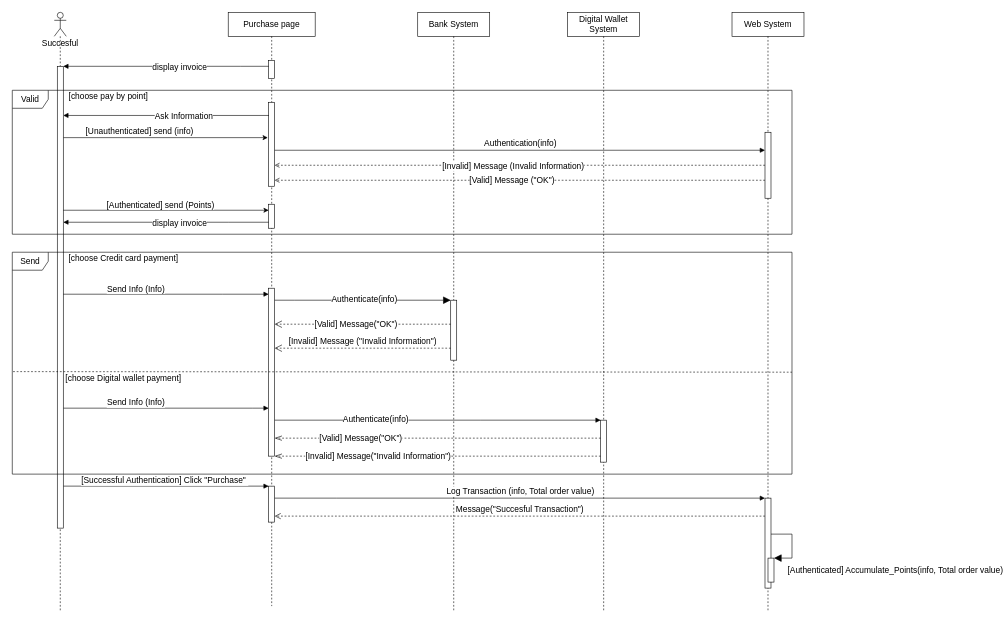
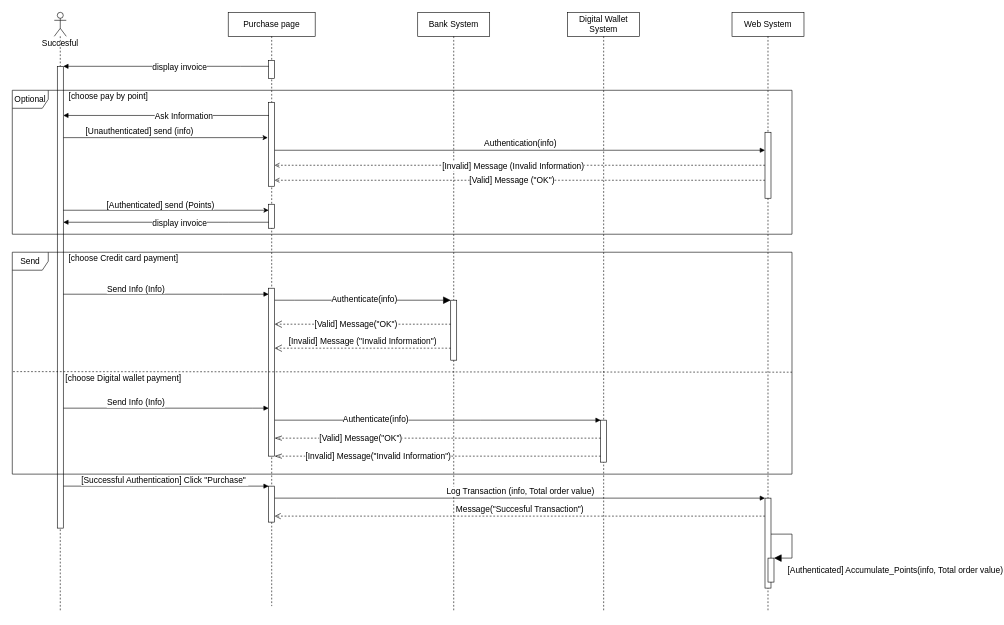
(30, 99) -> (30, 99)
